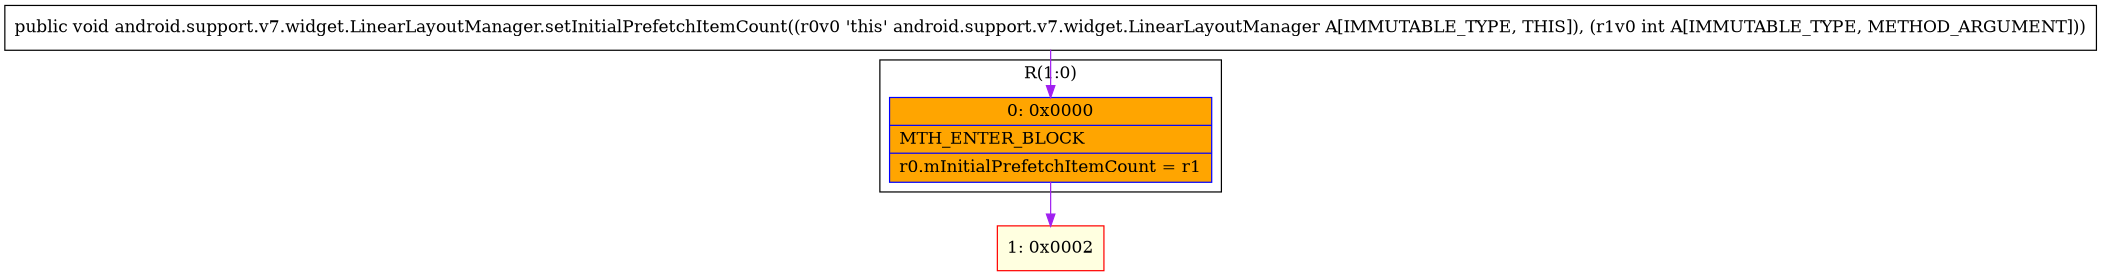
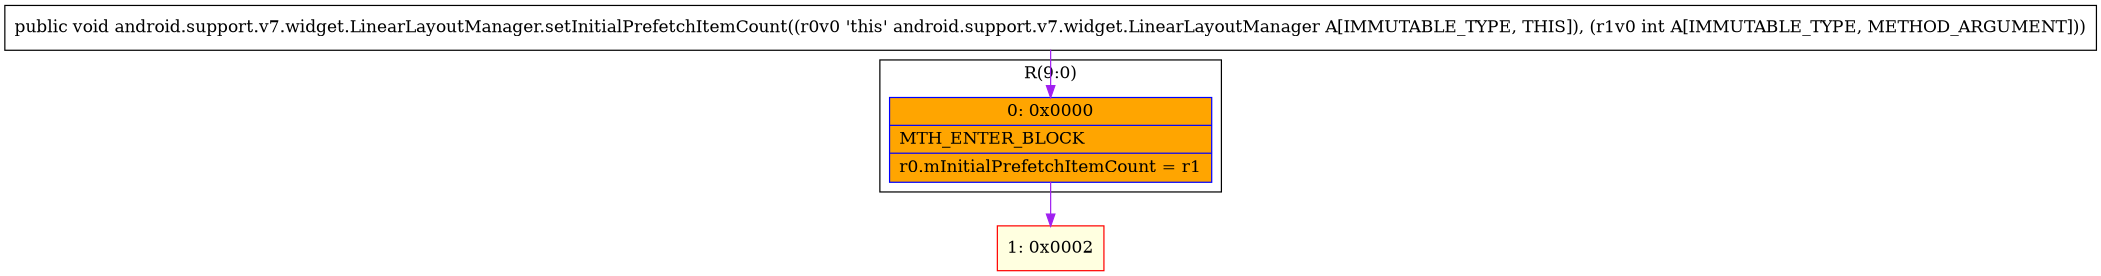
(1051, 74) -> (1051, 74)
